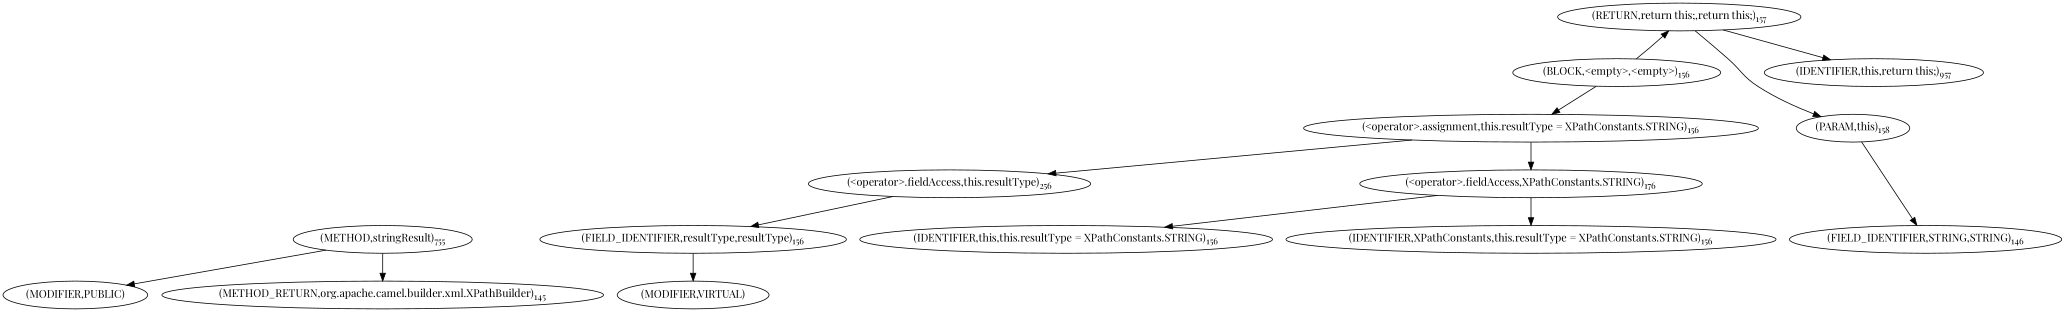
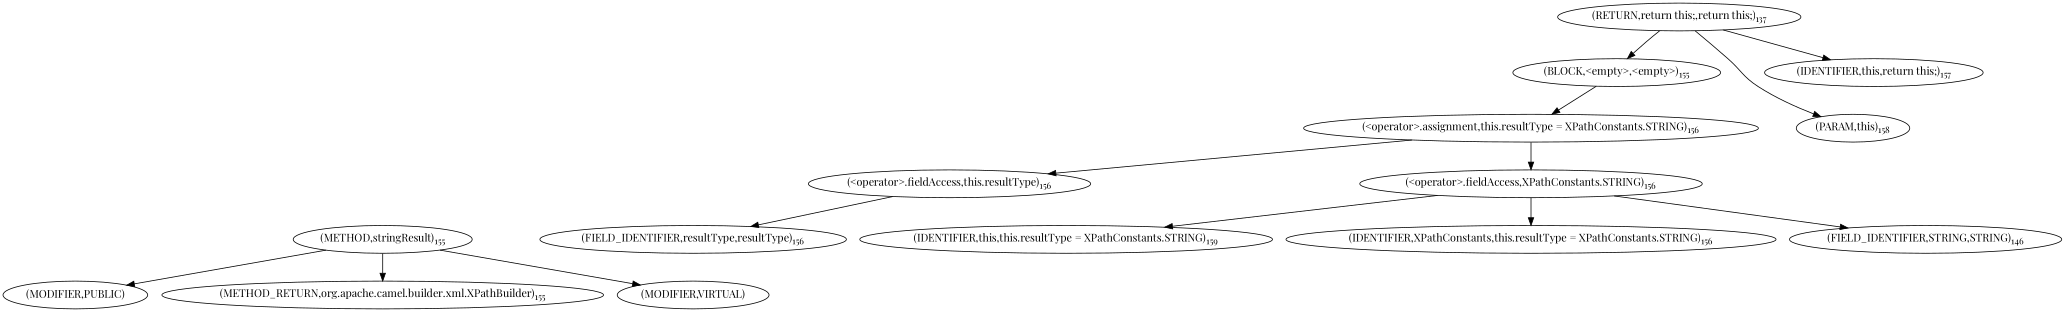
(1761, 16) -> (1761, 16)
(1650, 48) -> (1646, 42)
(1684, 71) -> (1684, 71)
(1946, 71) -> (1946, 71)
(1887, 180) -> (1727, 211)
(1046, 183) -> (1046, 183)
(1650, 183) -> (1650, 183)
(440, 238) -> (440, 238)
(1212, 238) -> (1212, 238)
(693, 263) -> (536, 267)
(540, 294) -> (540, 294)
